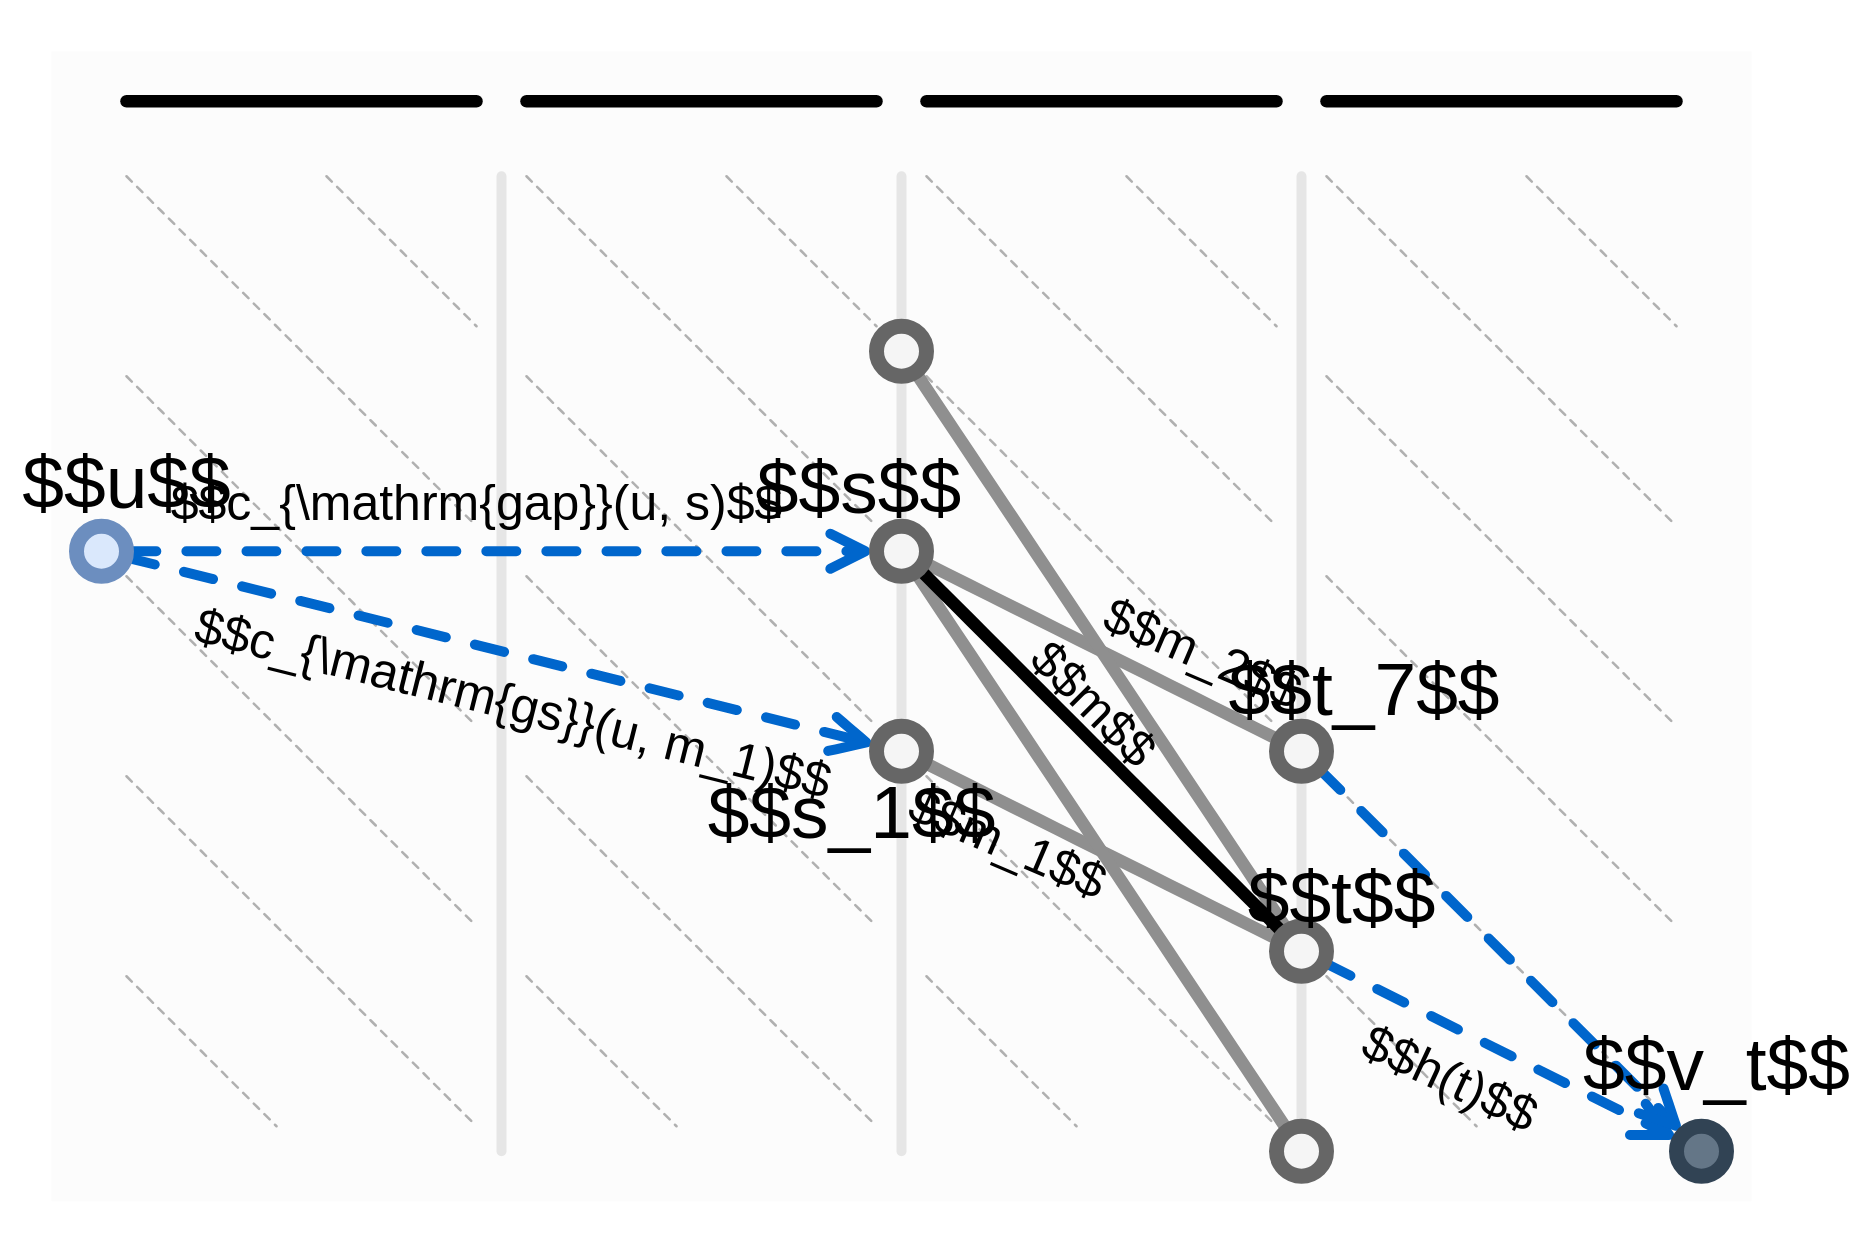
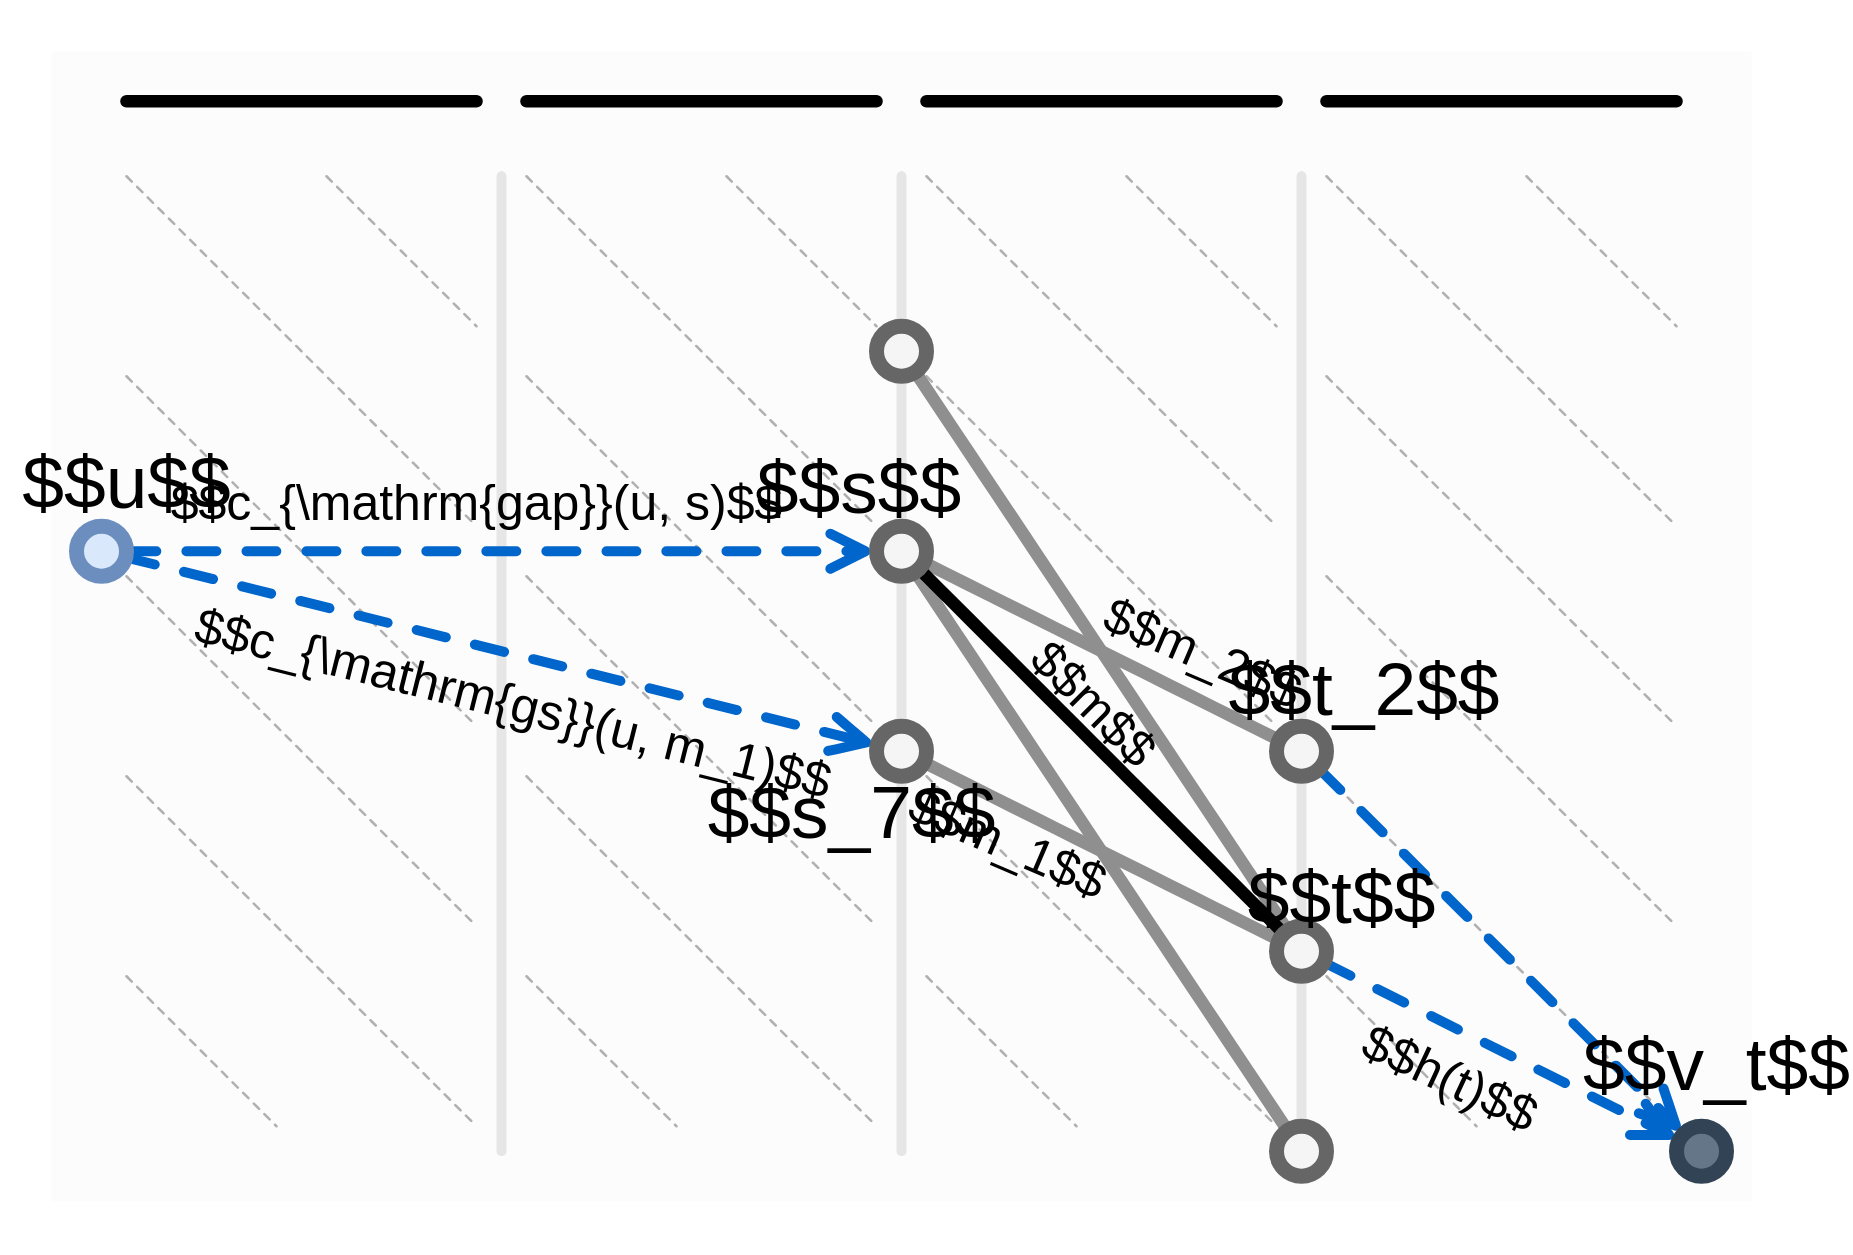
(1365, 689) -> (1365, 689)
(853, 811) -> (853, 811)
